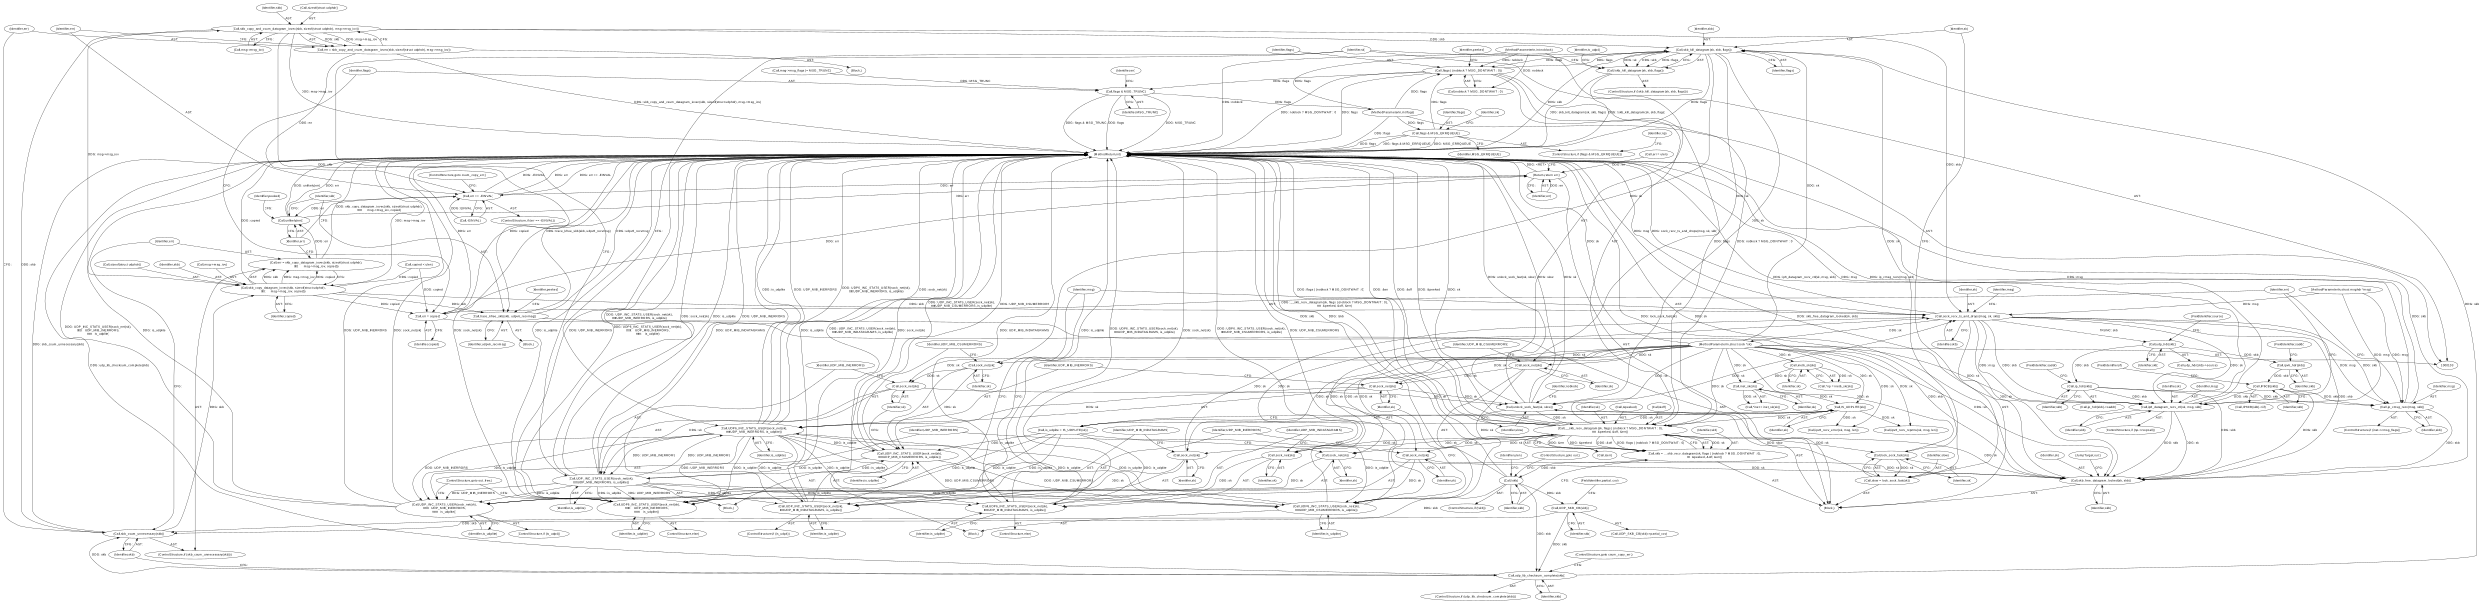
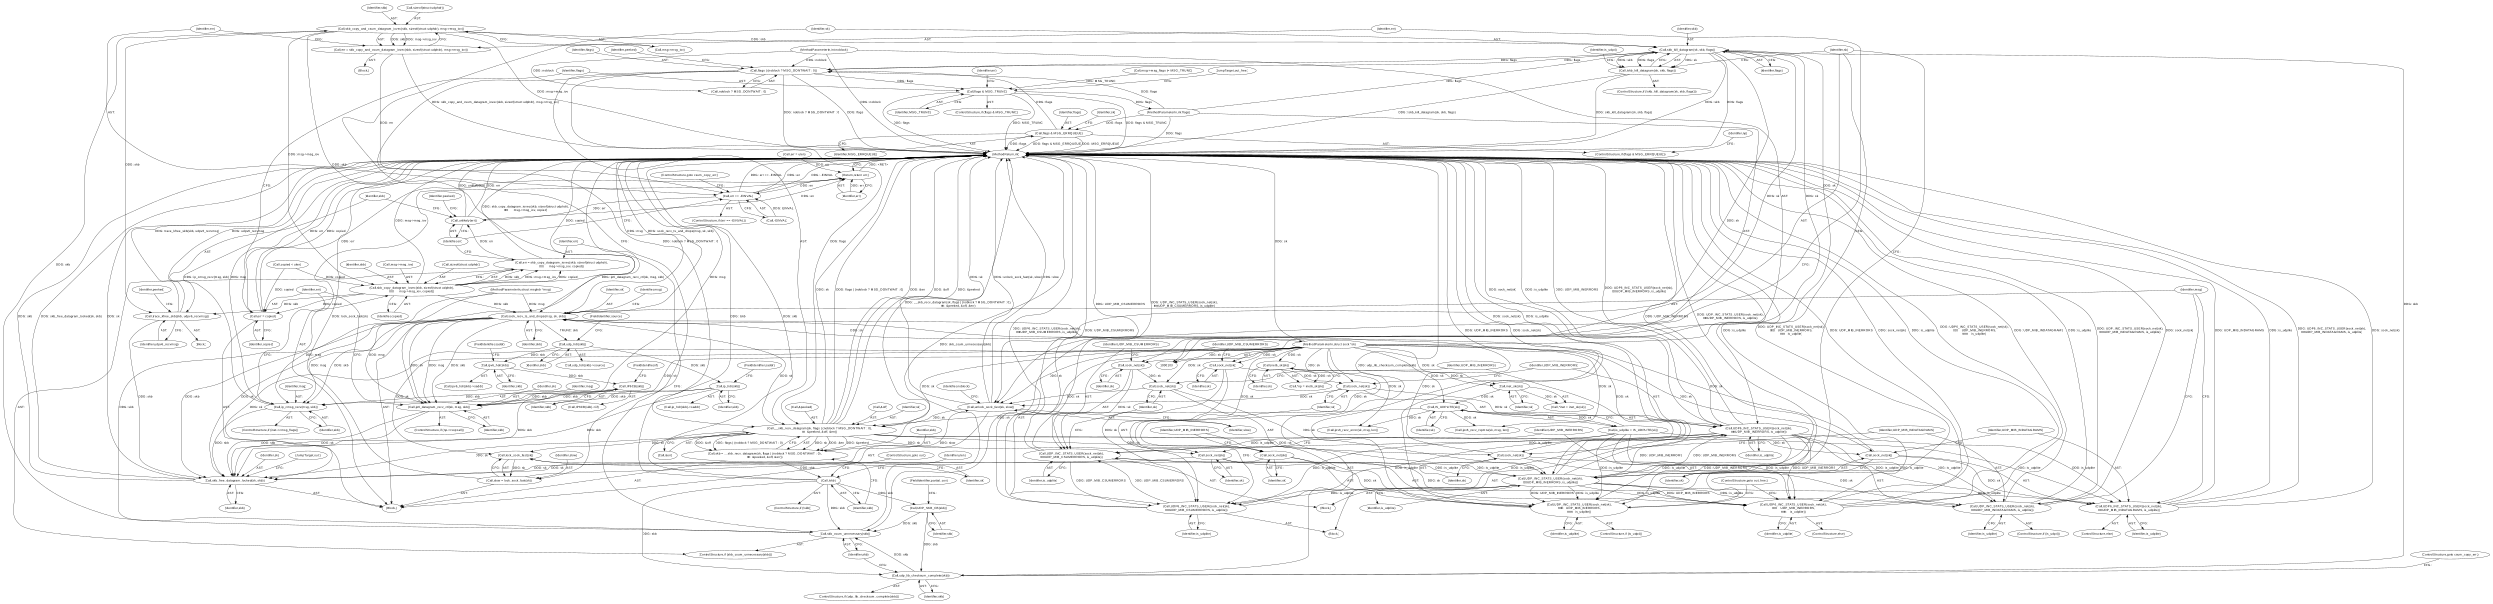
none -> (1232, 71)
none -> (987, 112)
none -> (959, 144)
(1882, 222) -> none
none -> (464, 386)
(1639, 534) -> none
